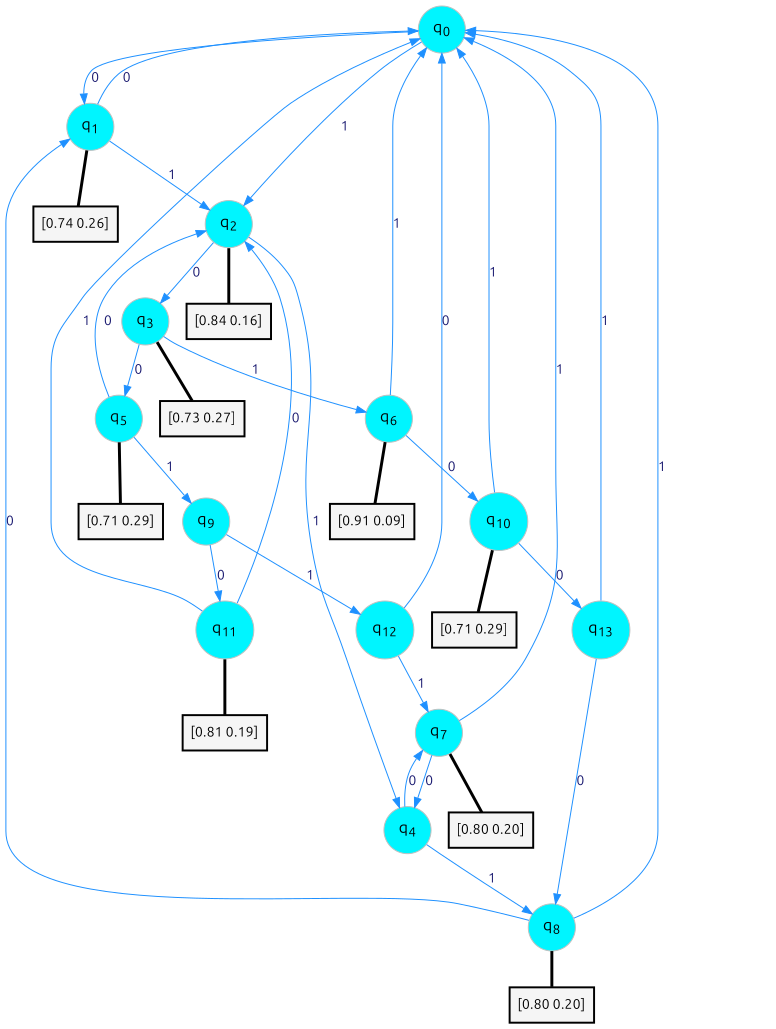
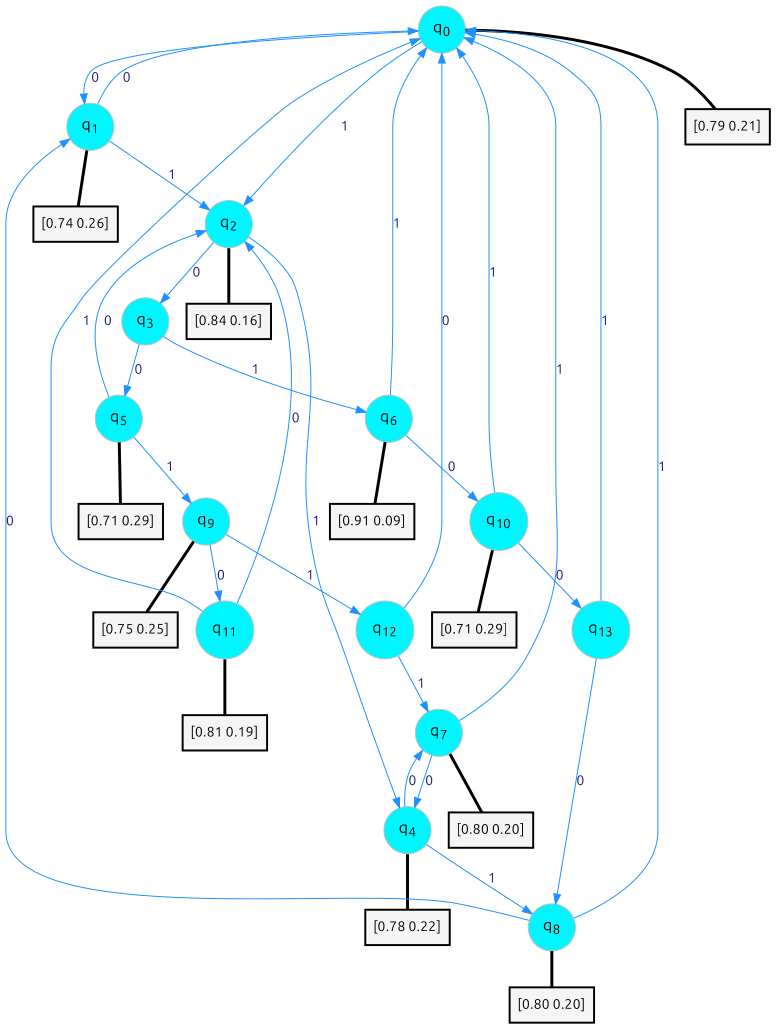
none -> (728, 127)
(202, 419) -> none
none -> (136, 630)
none -> (408, 927)
